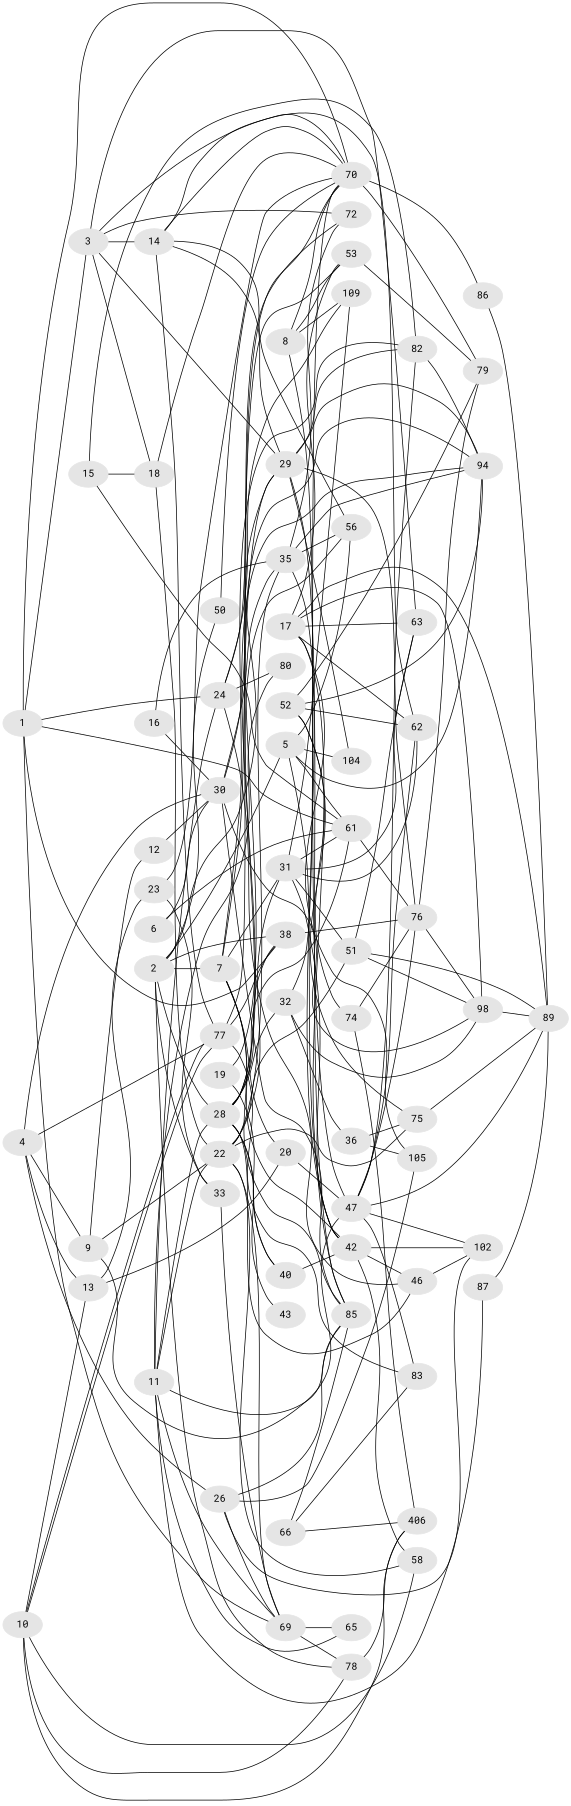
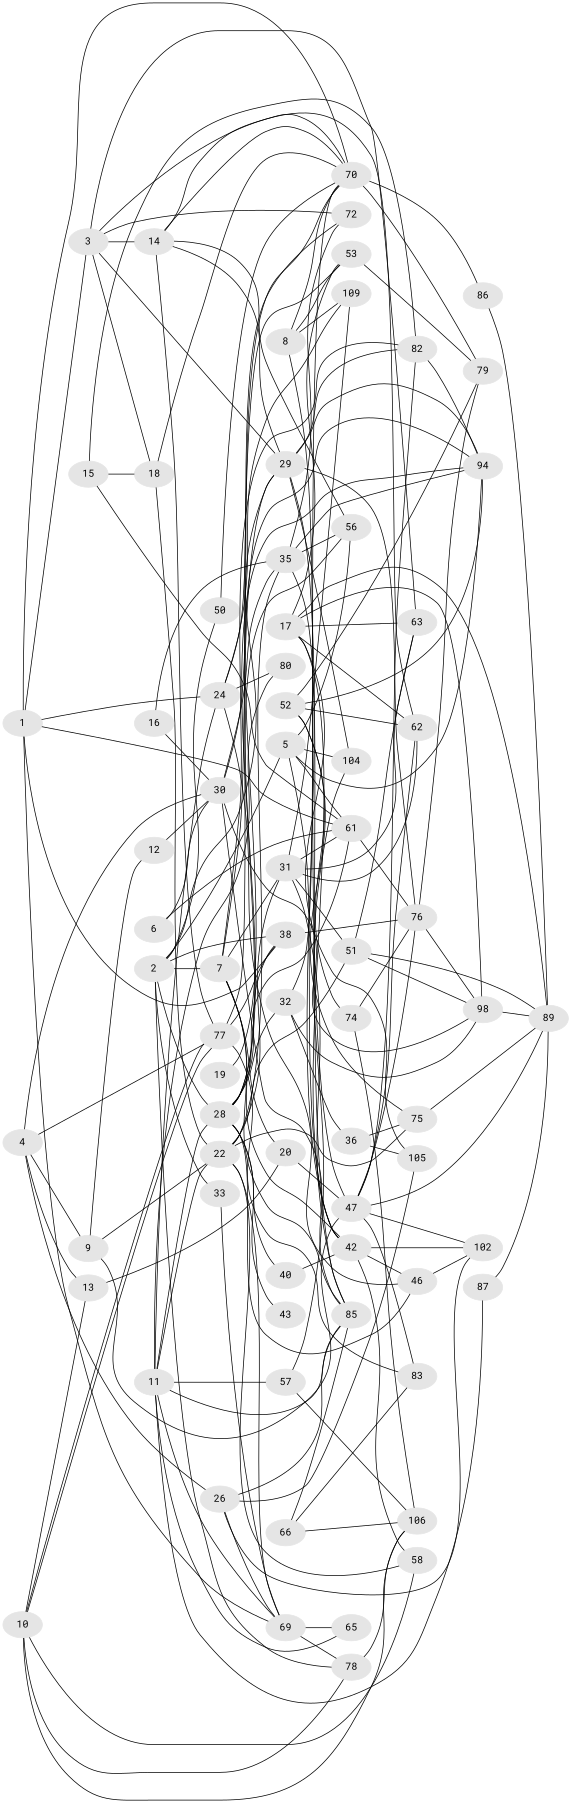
(154, 890) -> none
(254, 1175) -> none
none -> (286, 1382)
(417, 1521) -> (417, 1521)
